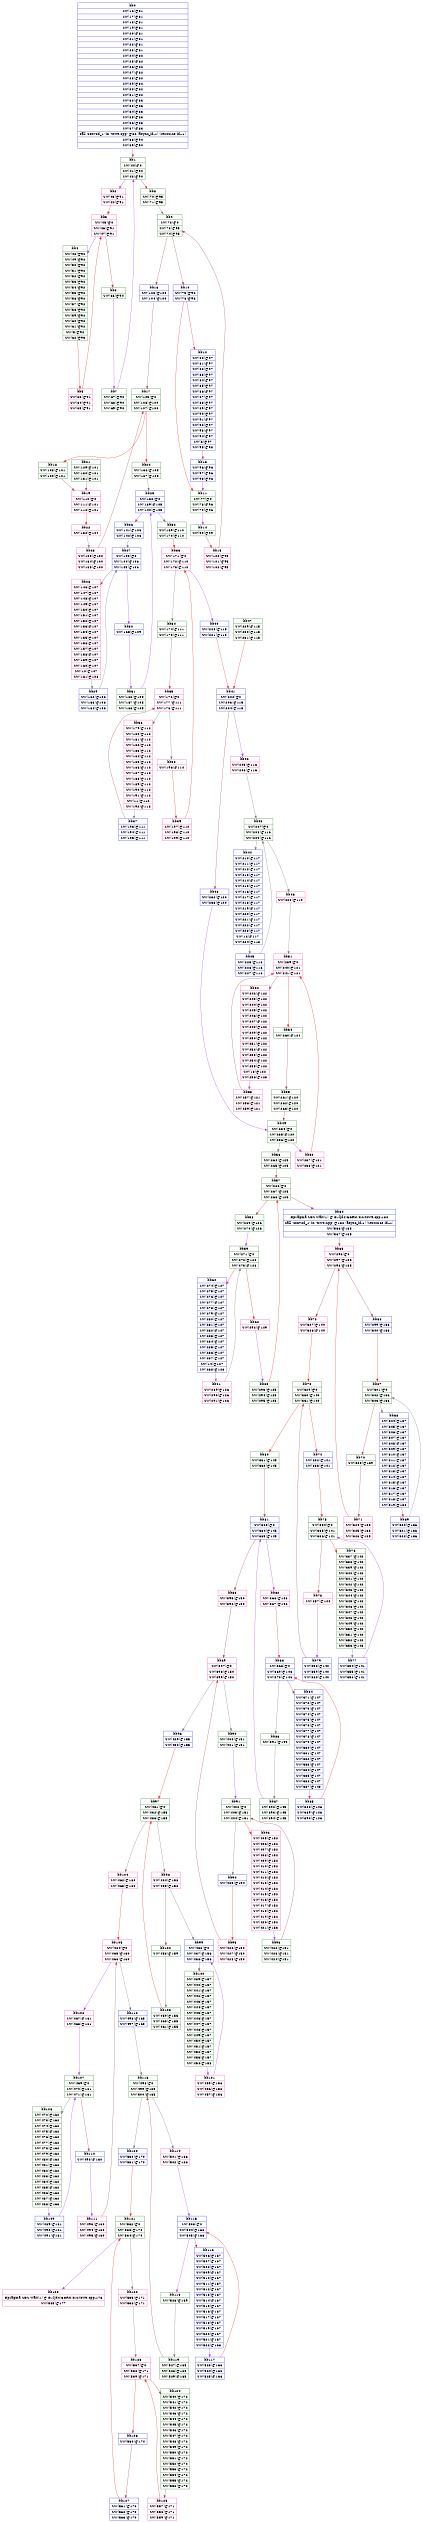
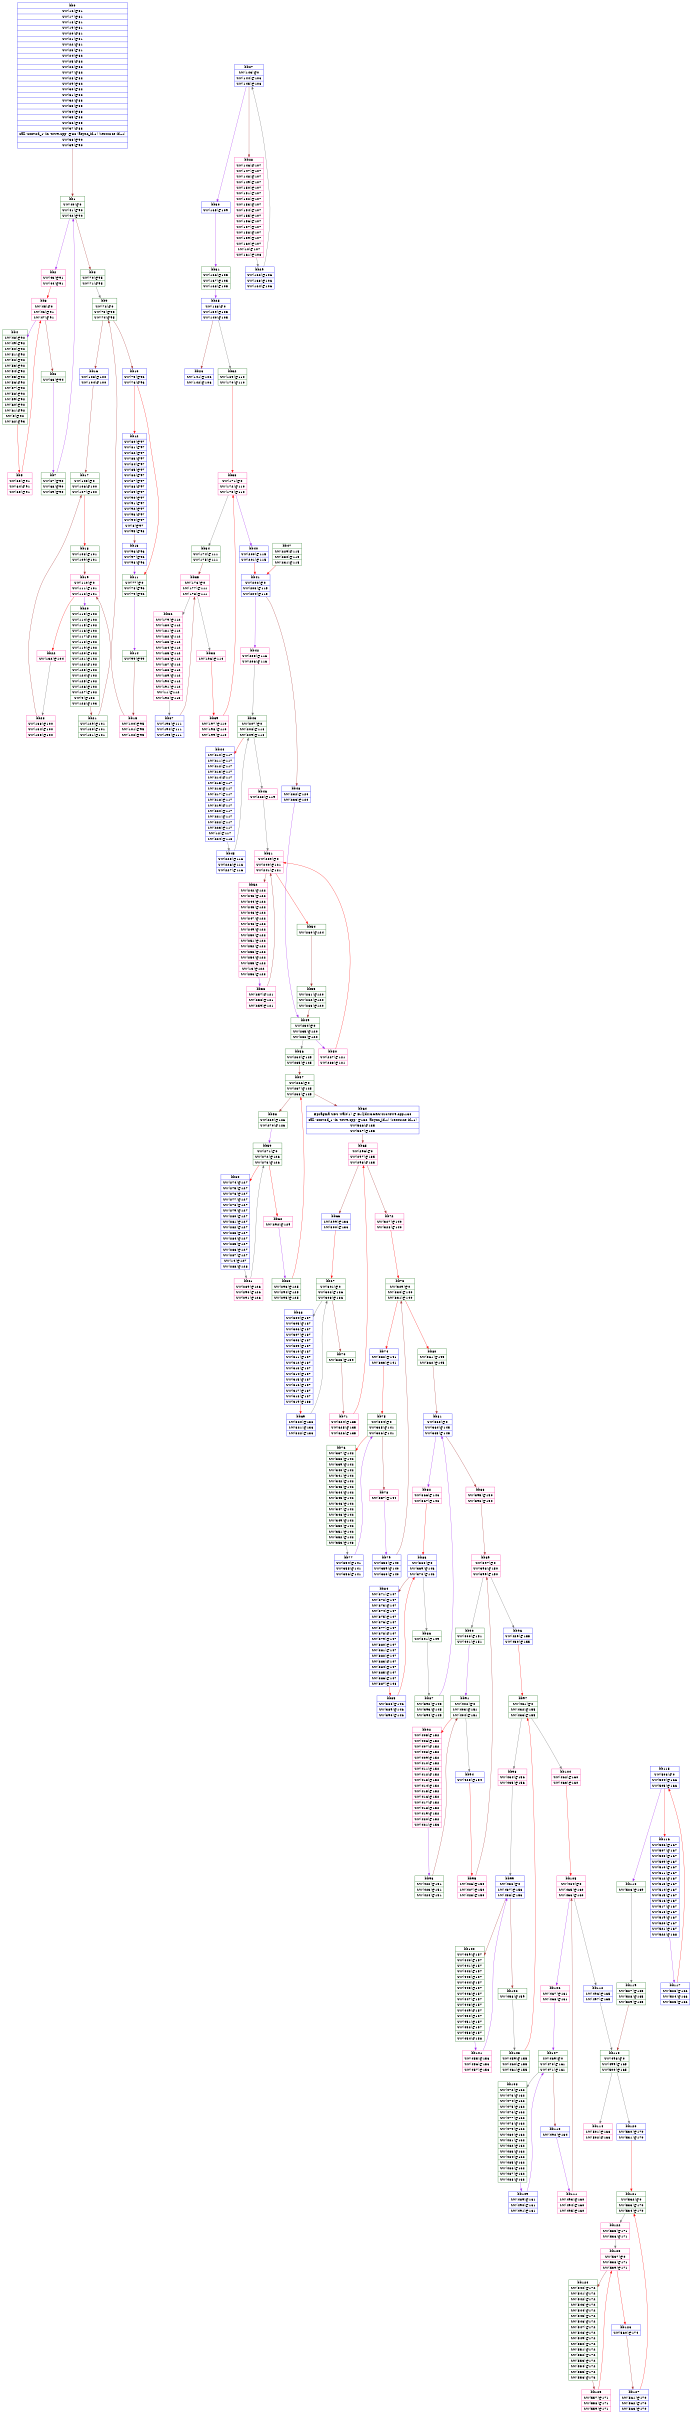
(146, 470) -> none
(128, 542) -> none
none -> (85, 656)
(256, 844) -> (239, 744)
(166, 1916) -> (511, 1942)
(183, 2189) -> none
(54, 2298) -> none
